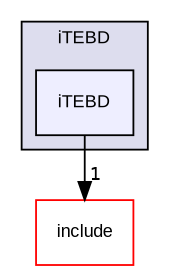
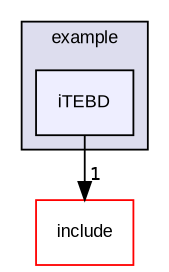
(85, 39) -> (85, 39)
